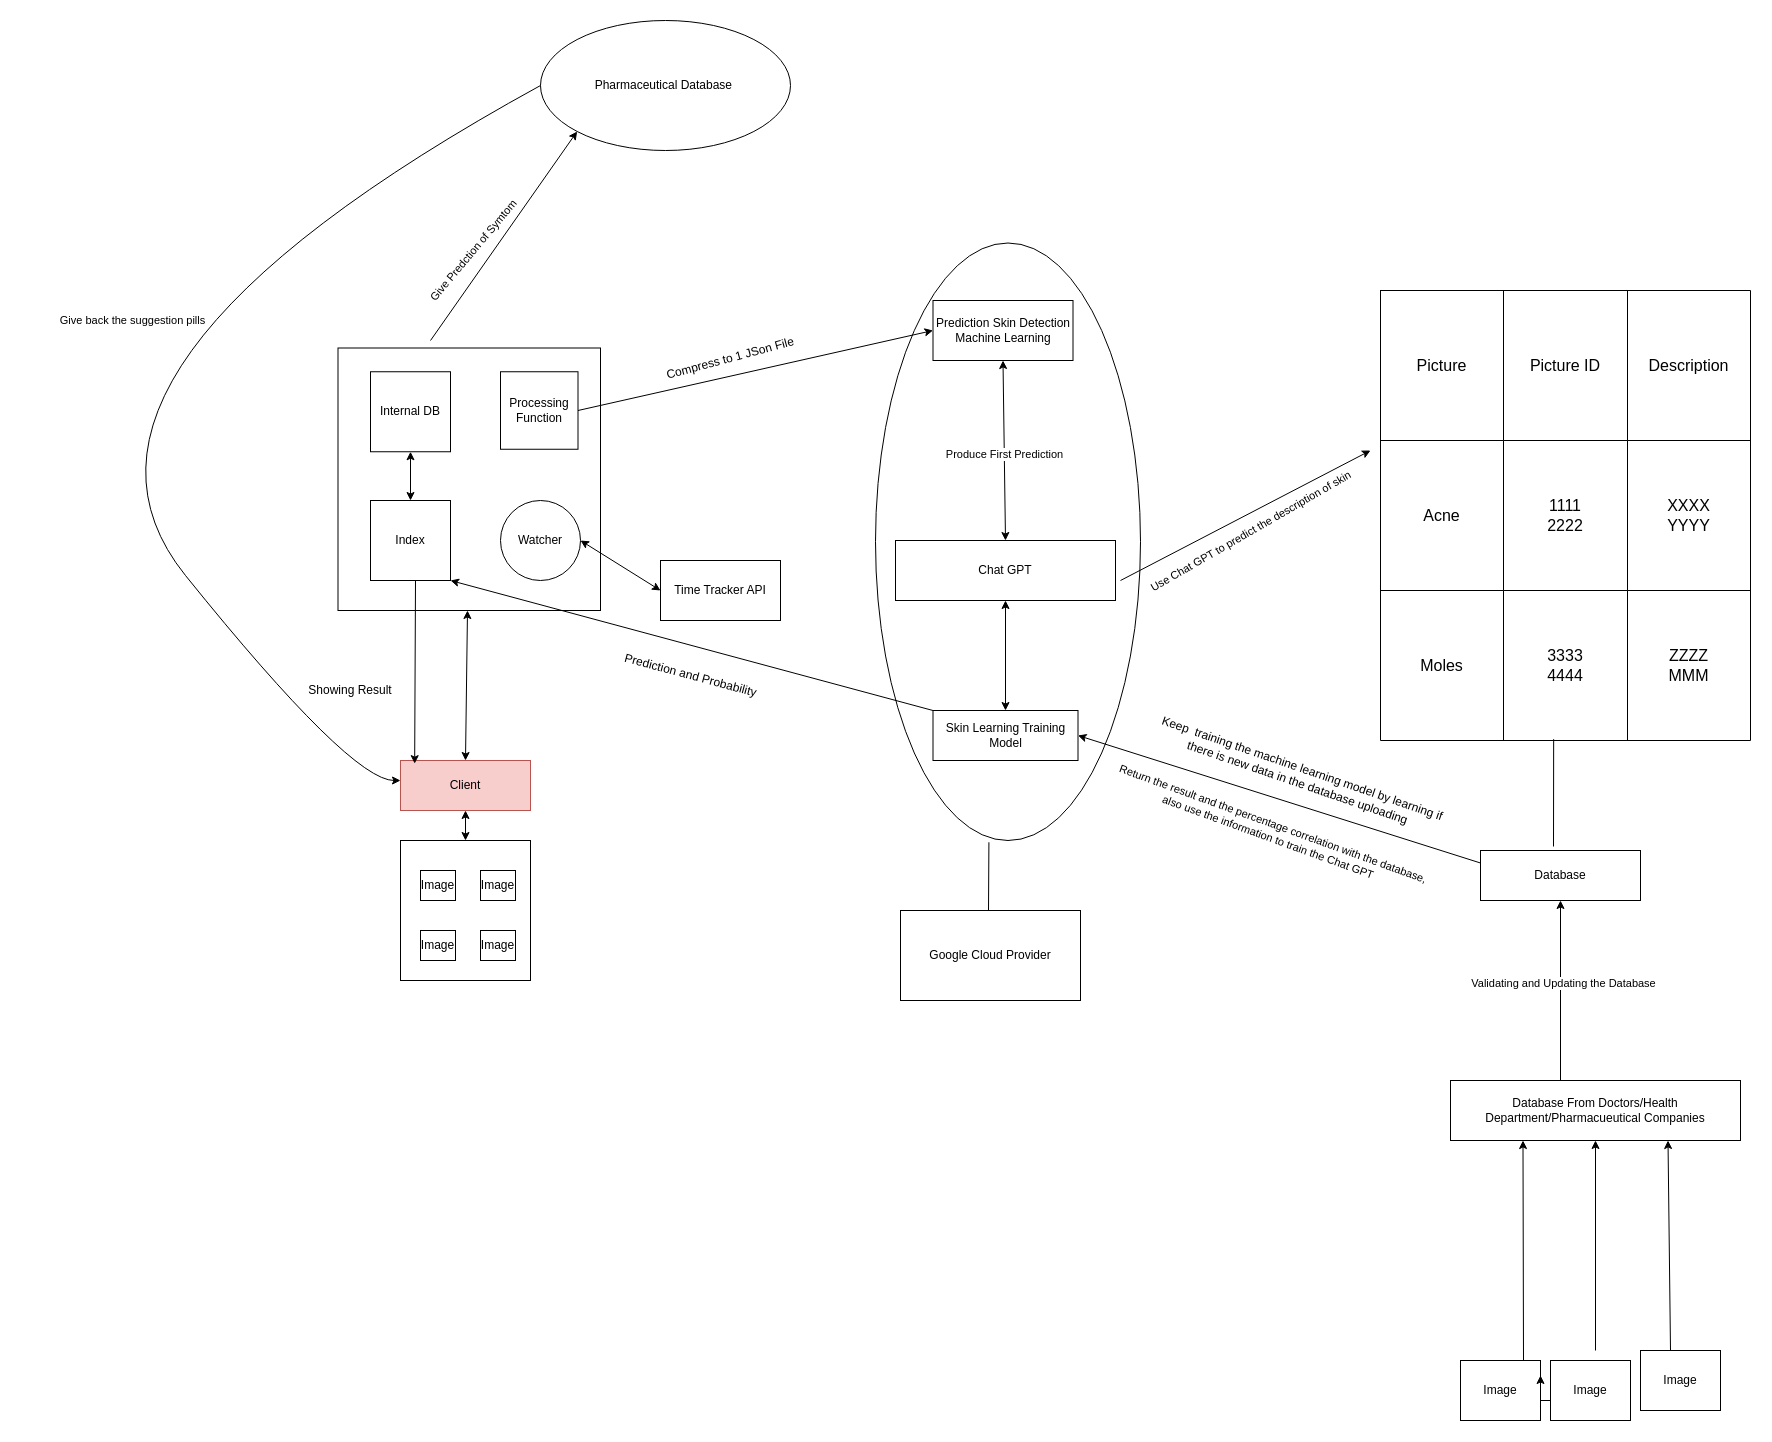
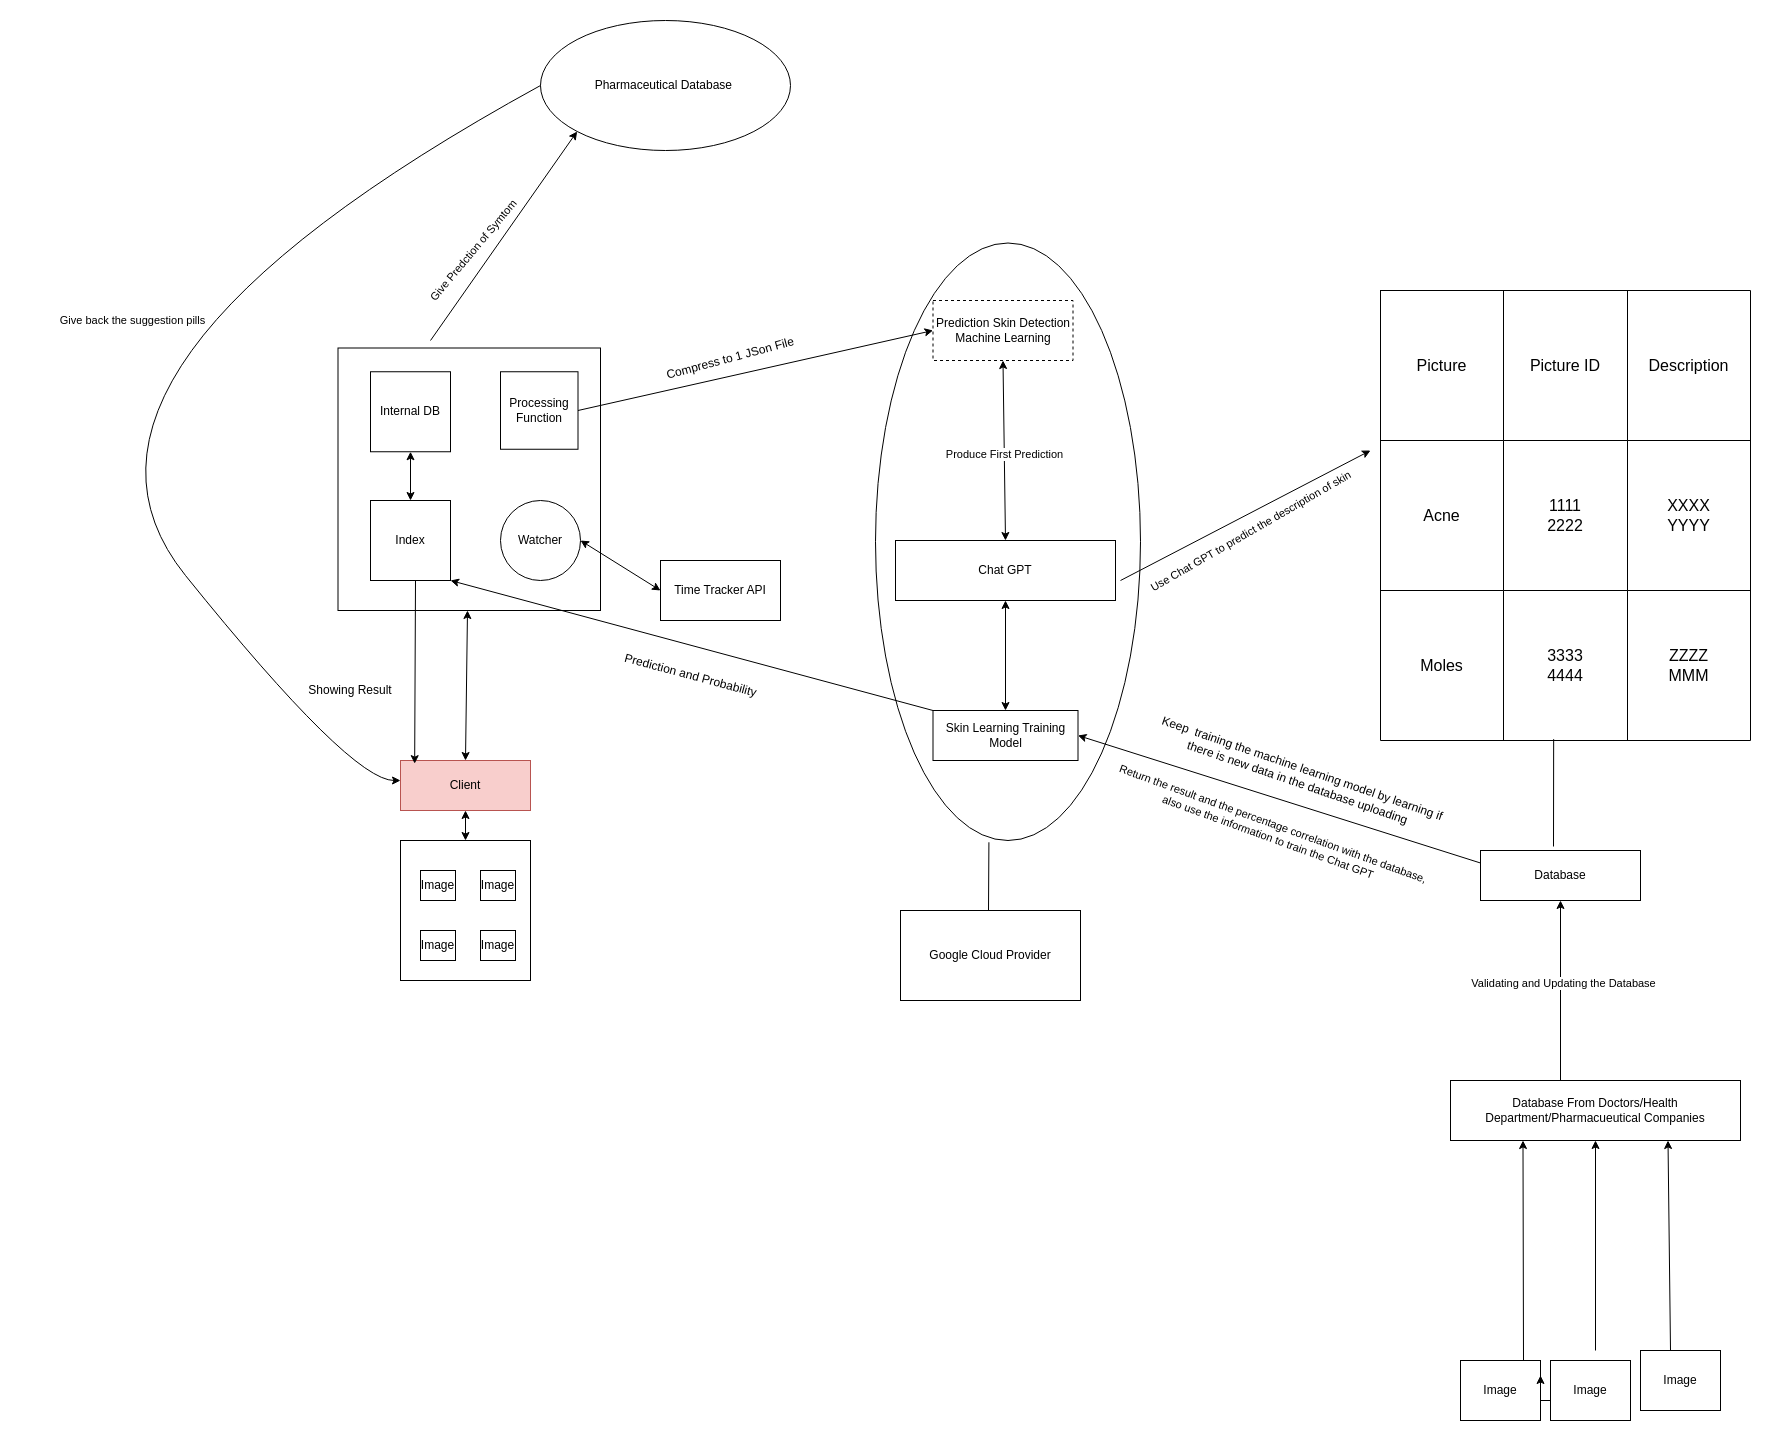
(1003, 331) -> (1003, 331)
